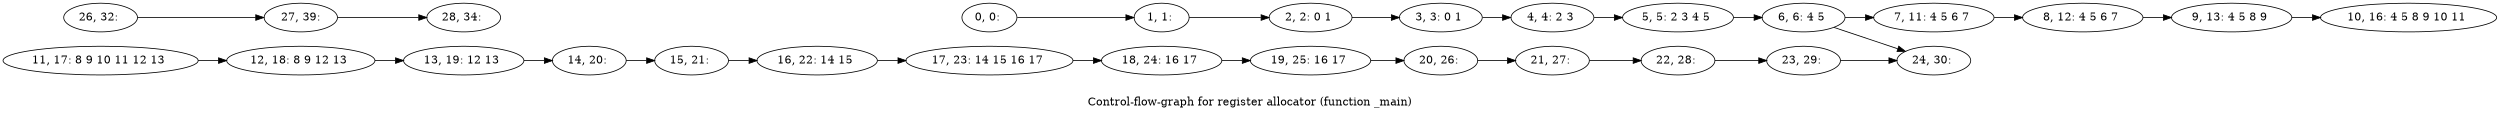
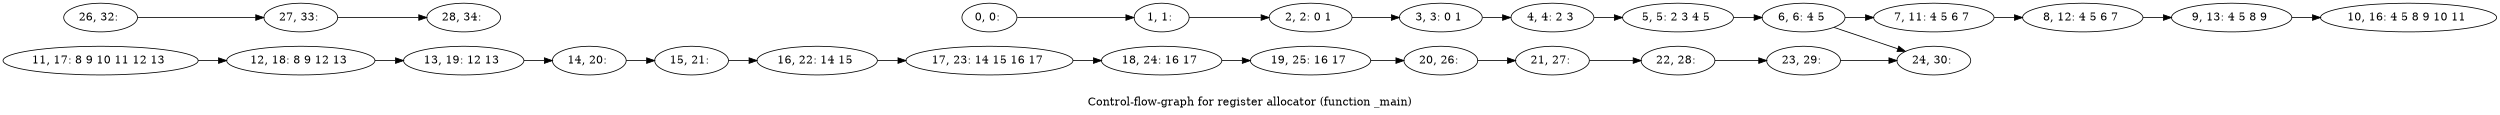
(301, 18) -> (301, 18)
